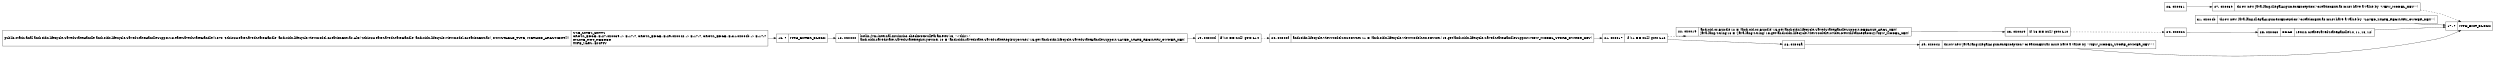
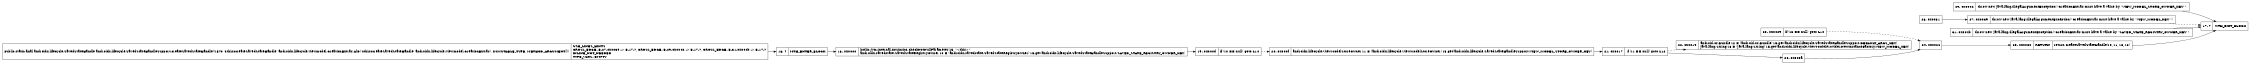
(1957, 32) -> none
(2287, 32) -> (2043, 45)
(1861, 45) -> (1862, 58)
